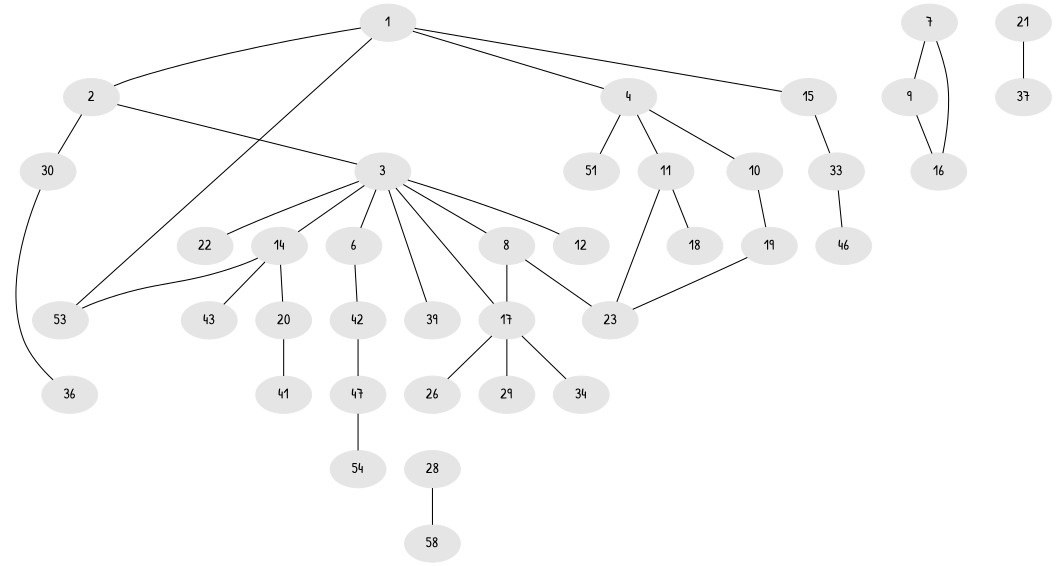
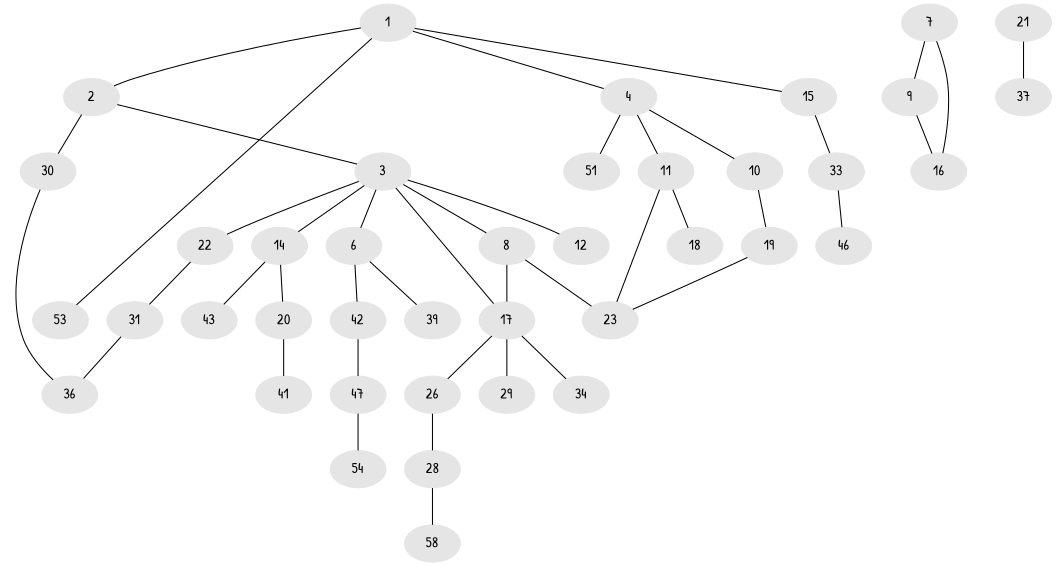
(408, 246) -> (393, 283)
(170, 283) -> none
none -> (135, 320)
none -> (432, 432)
